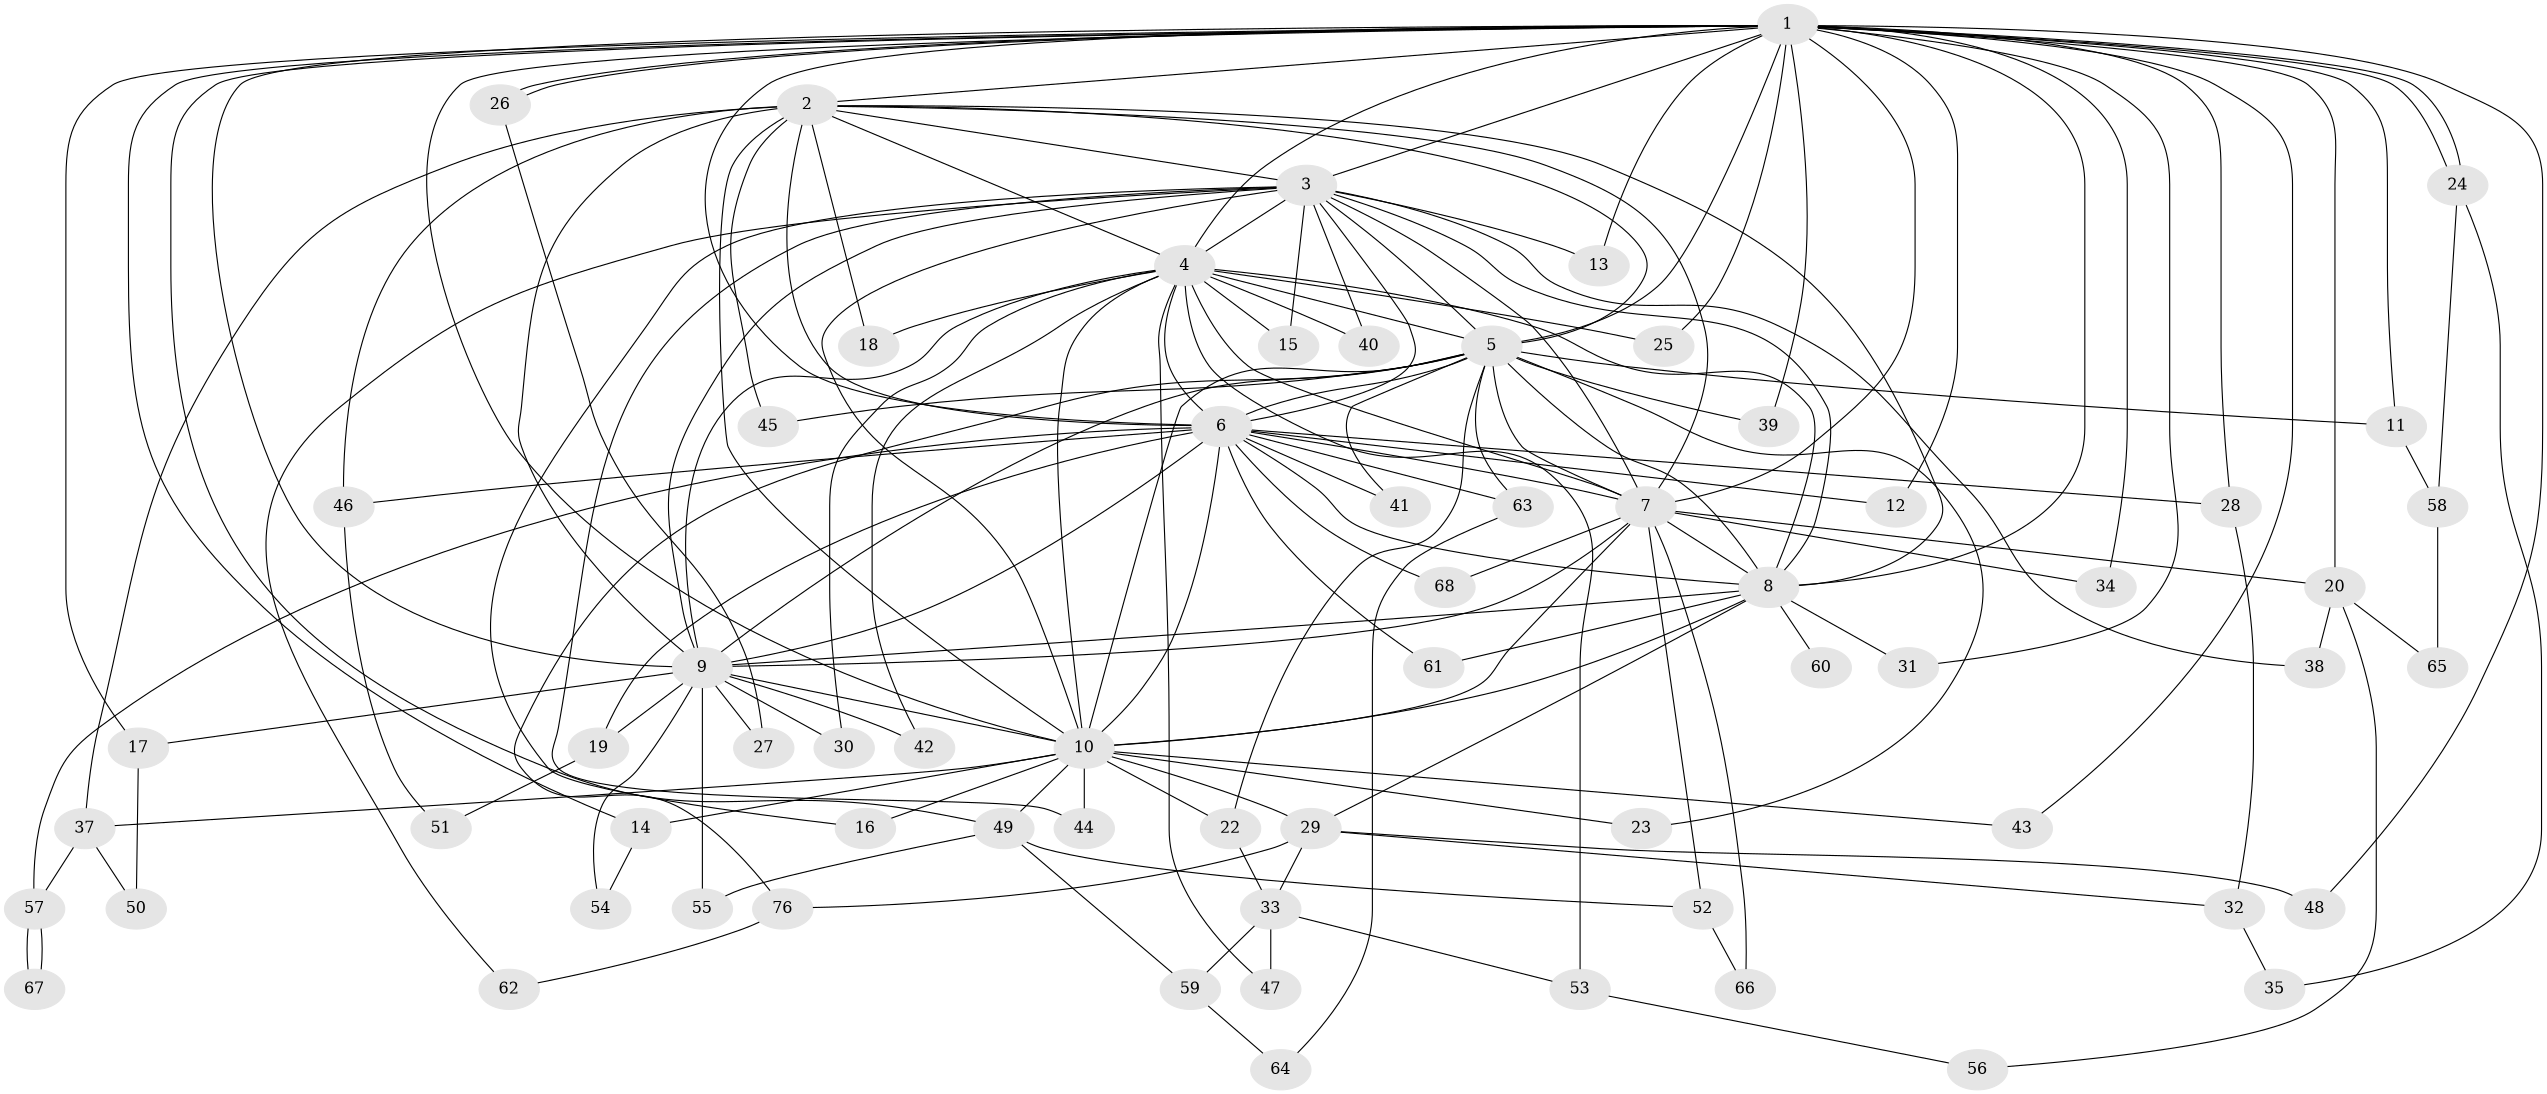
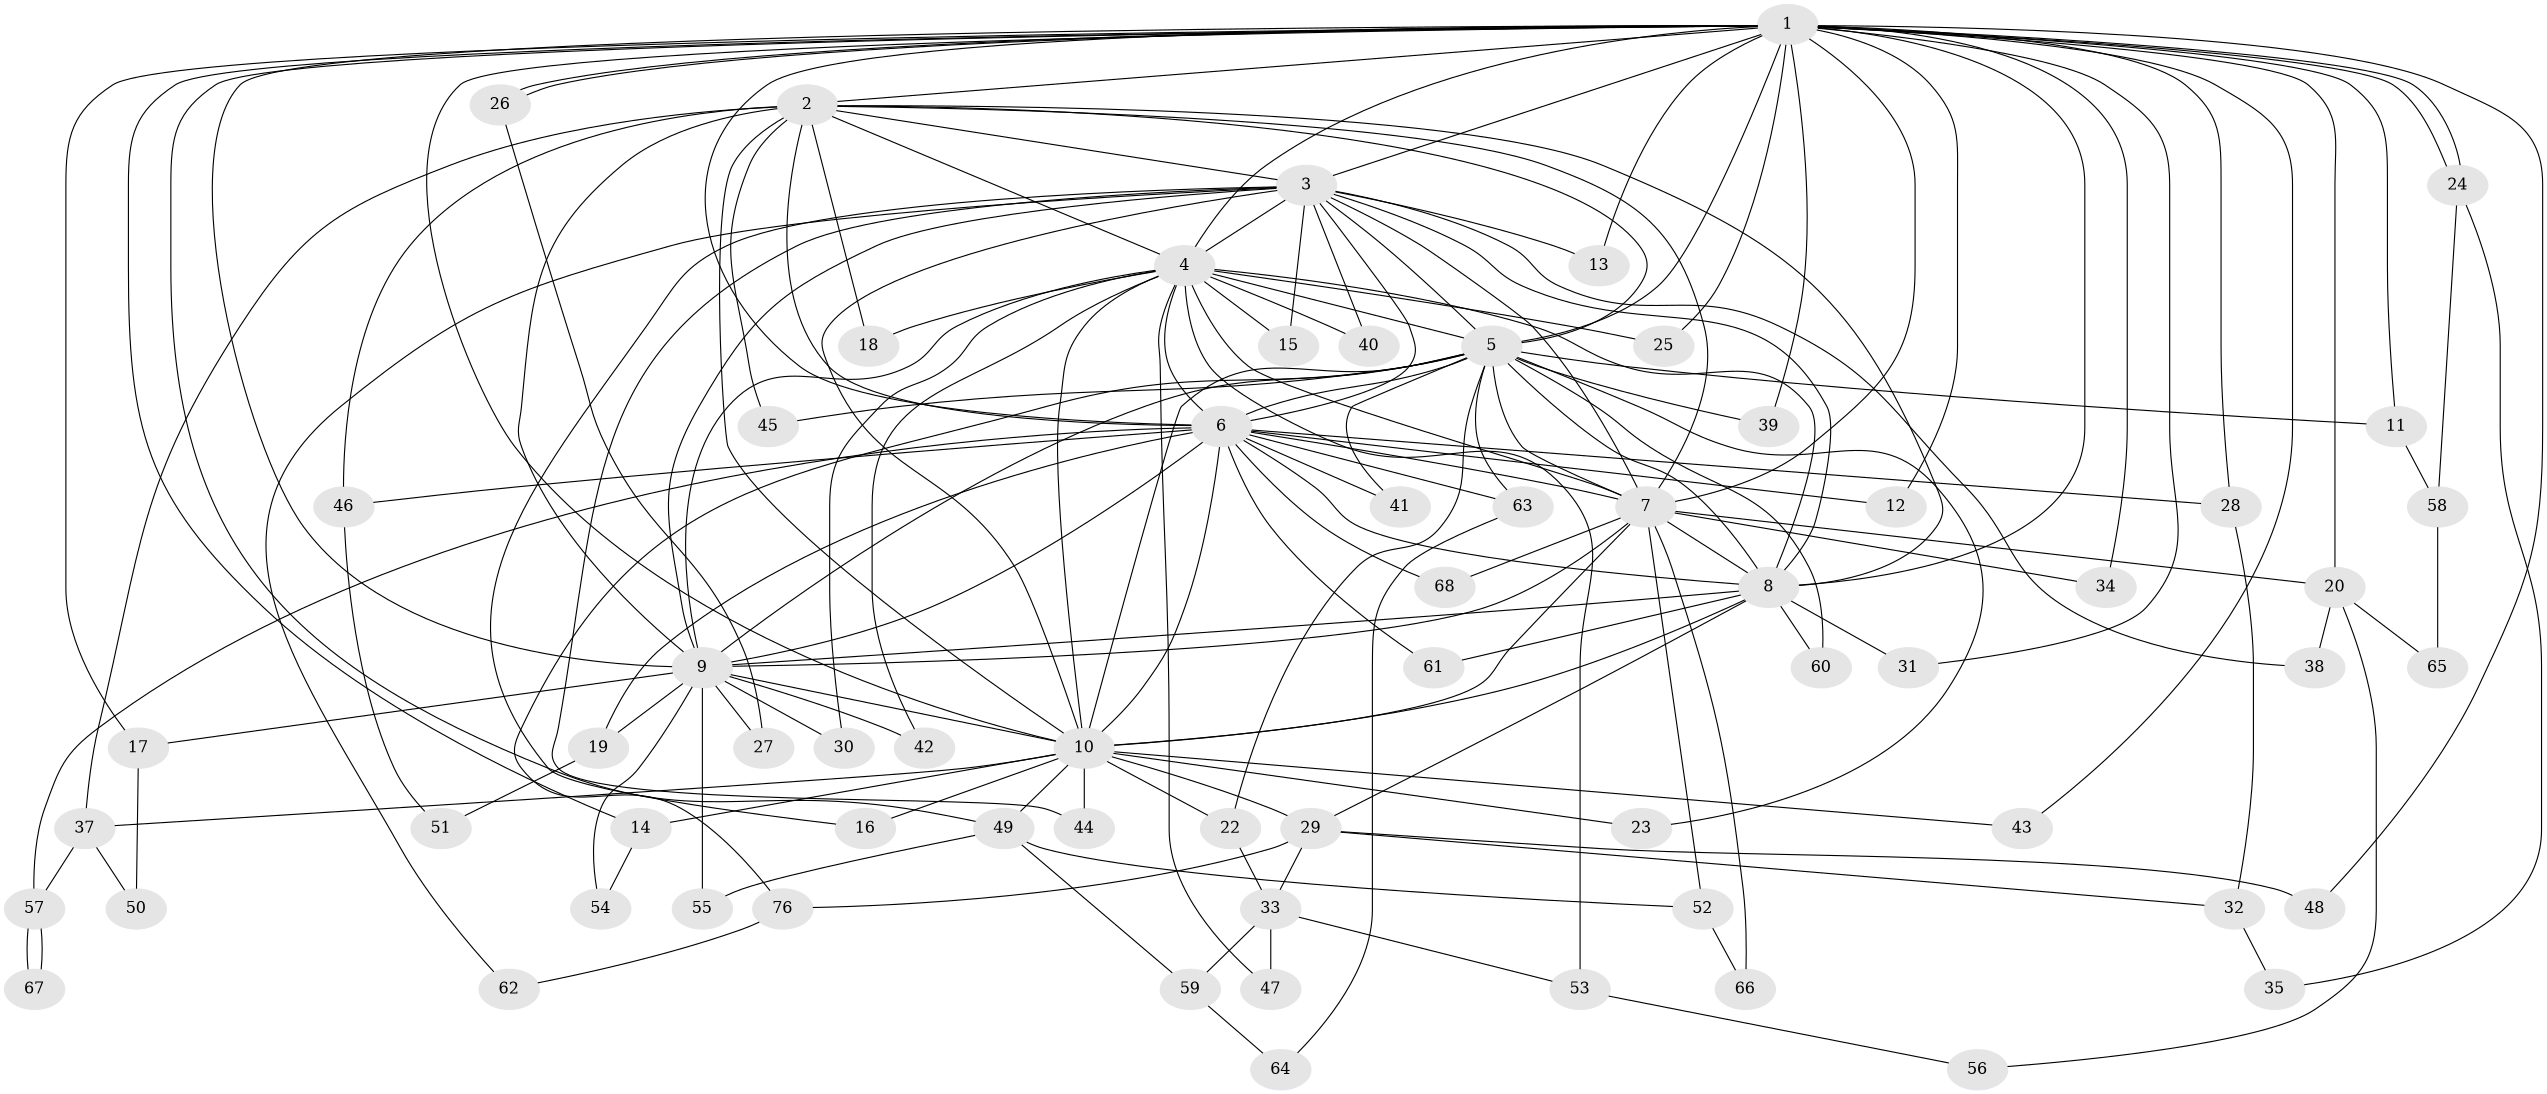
none -> (1695, 472)
